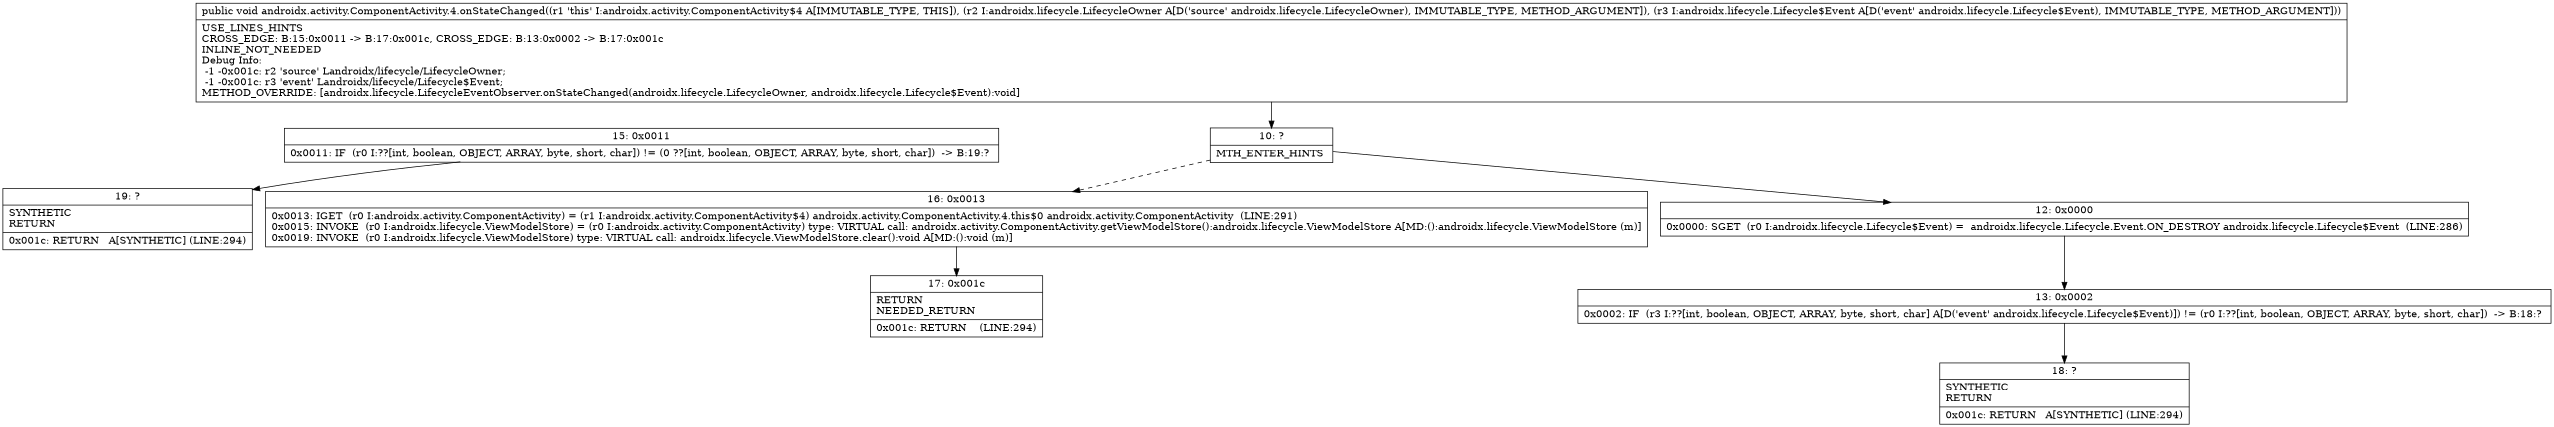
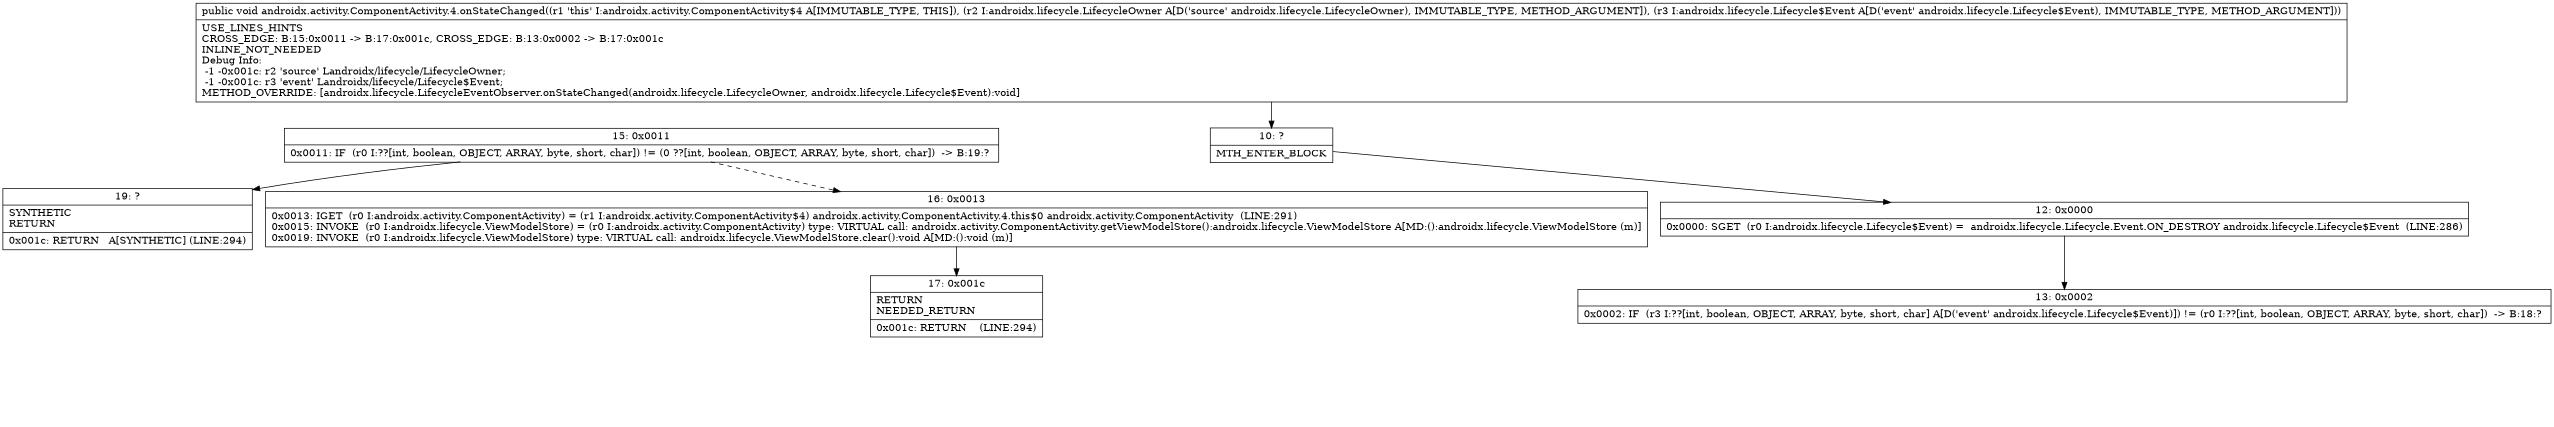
(1270, 154) -> (1272, 154)
(1145, 175) -> (772, 176)
(2064, 394) -> none
